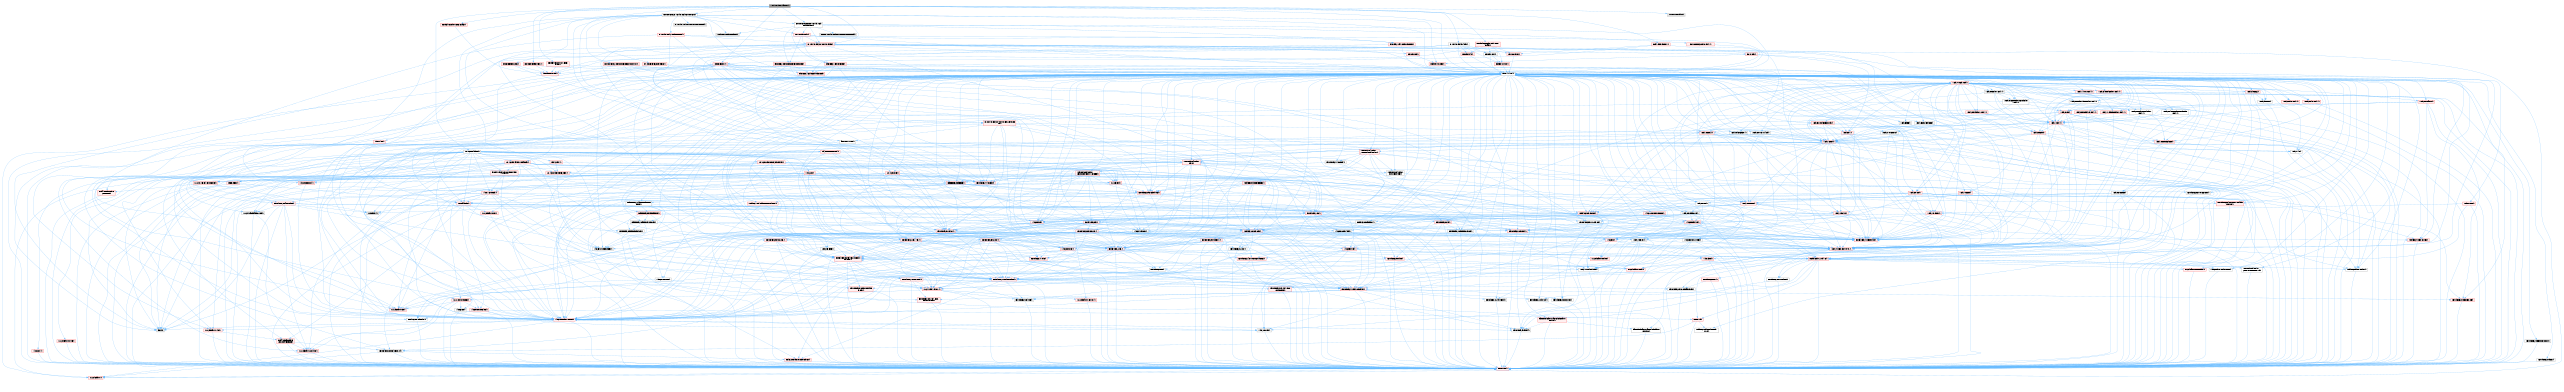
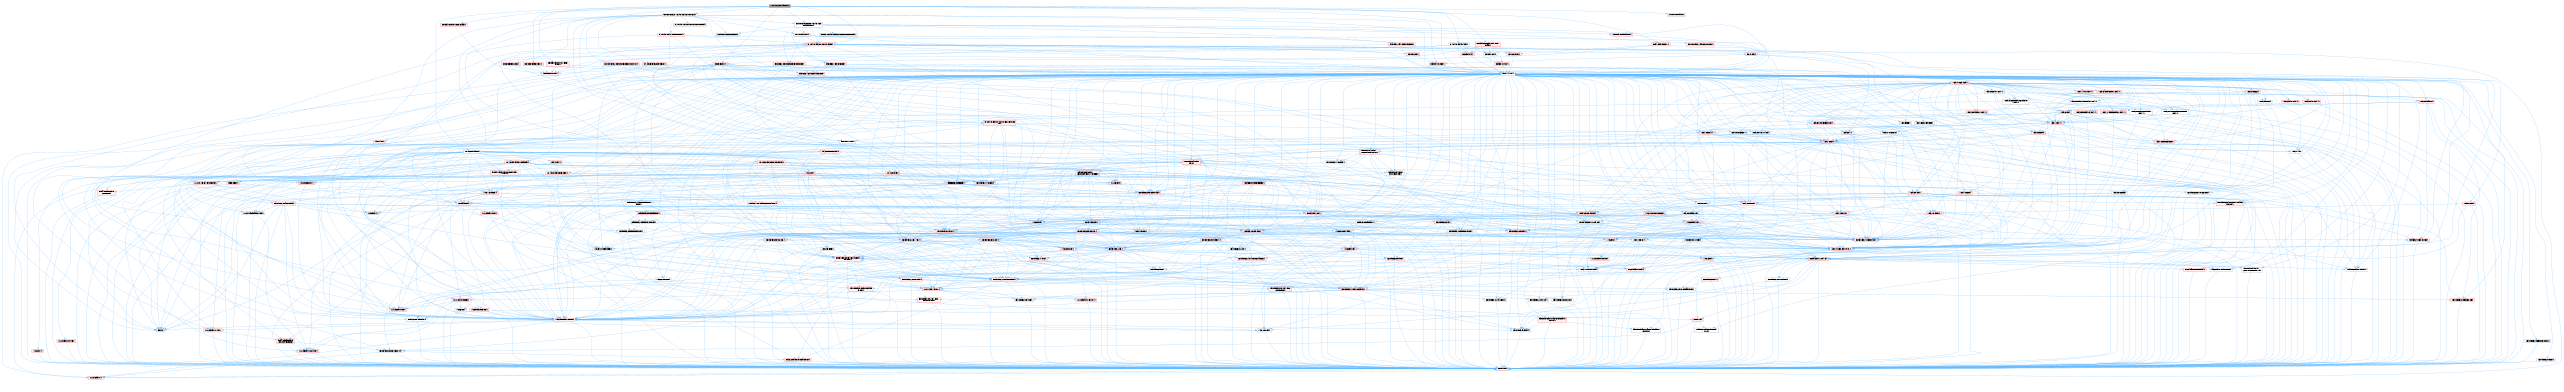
none -> (1622, 35)
(1701, 44) -> (1701, 44)
